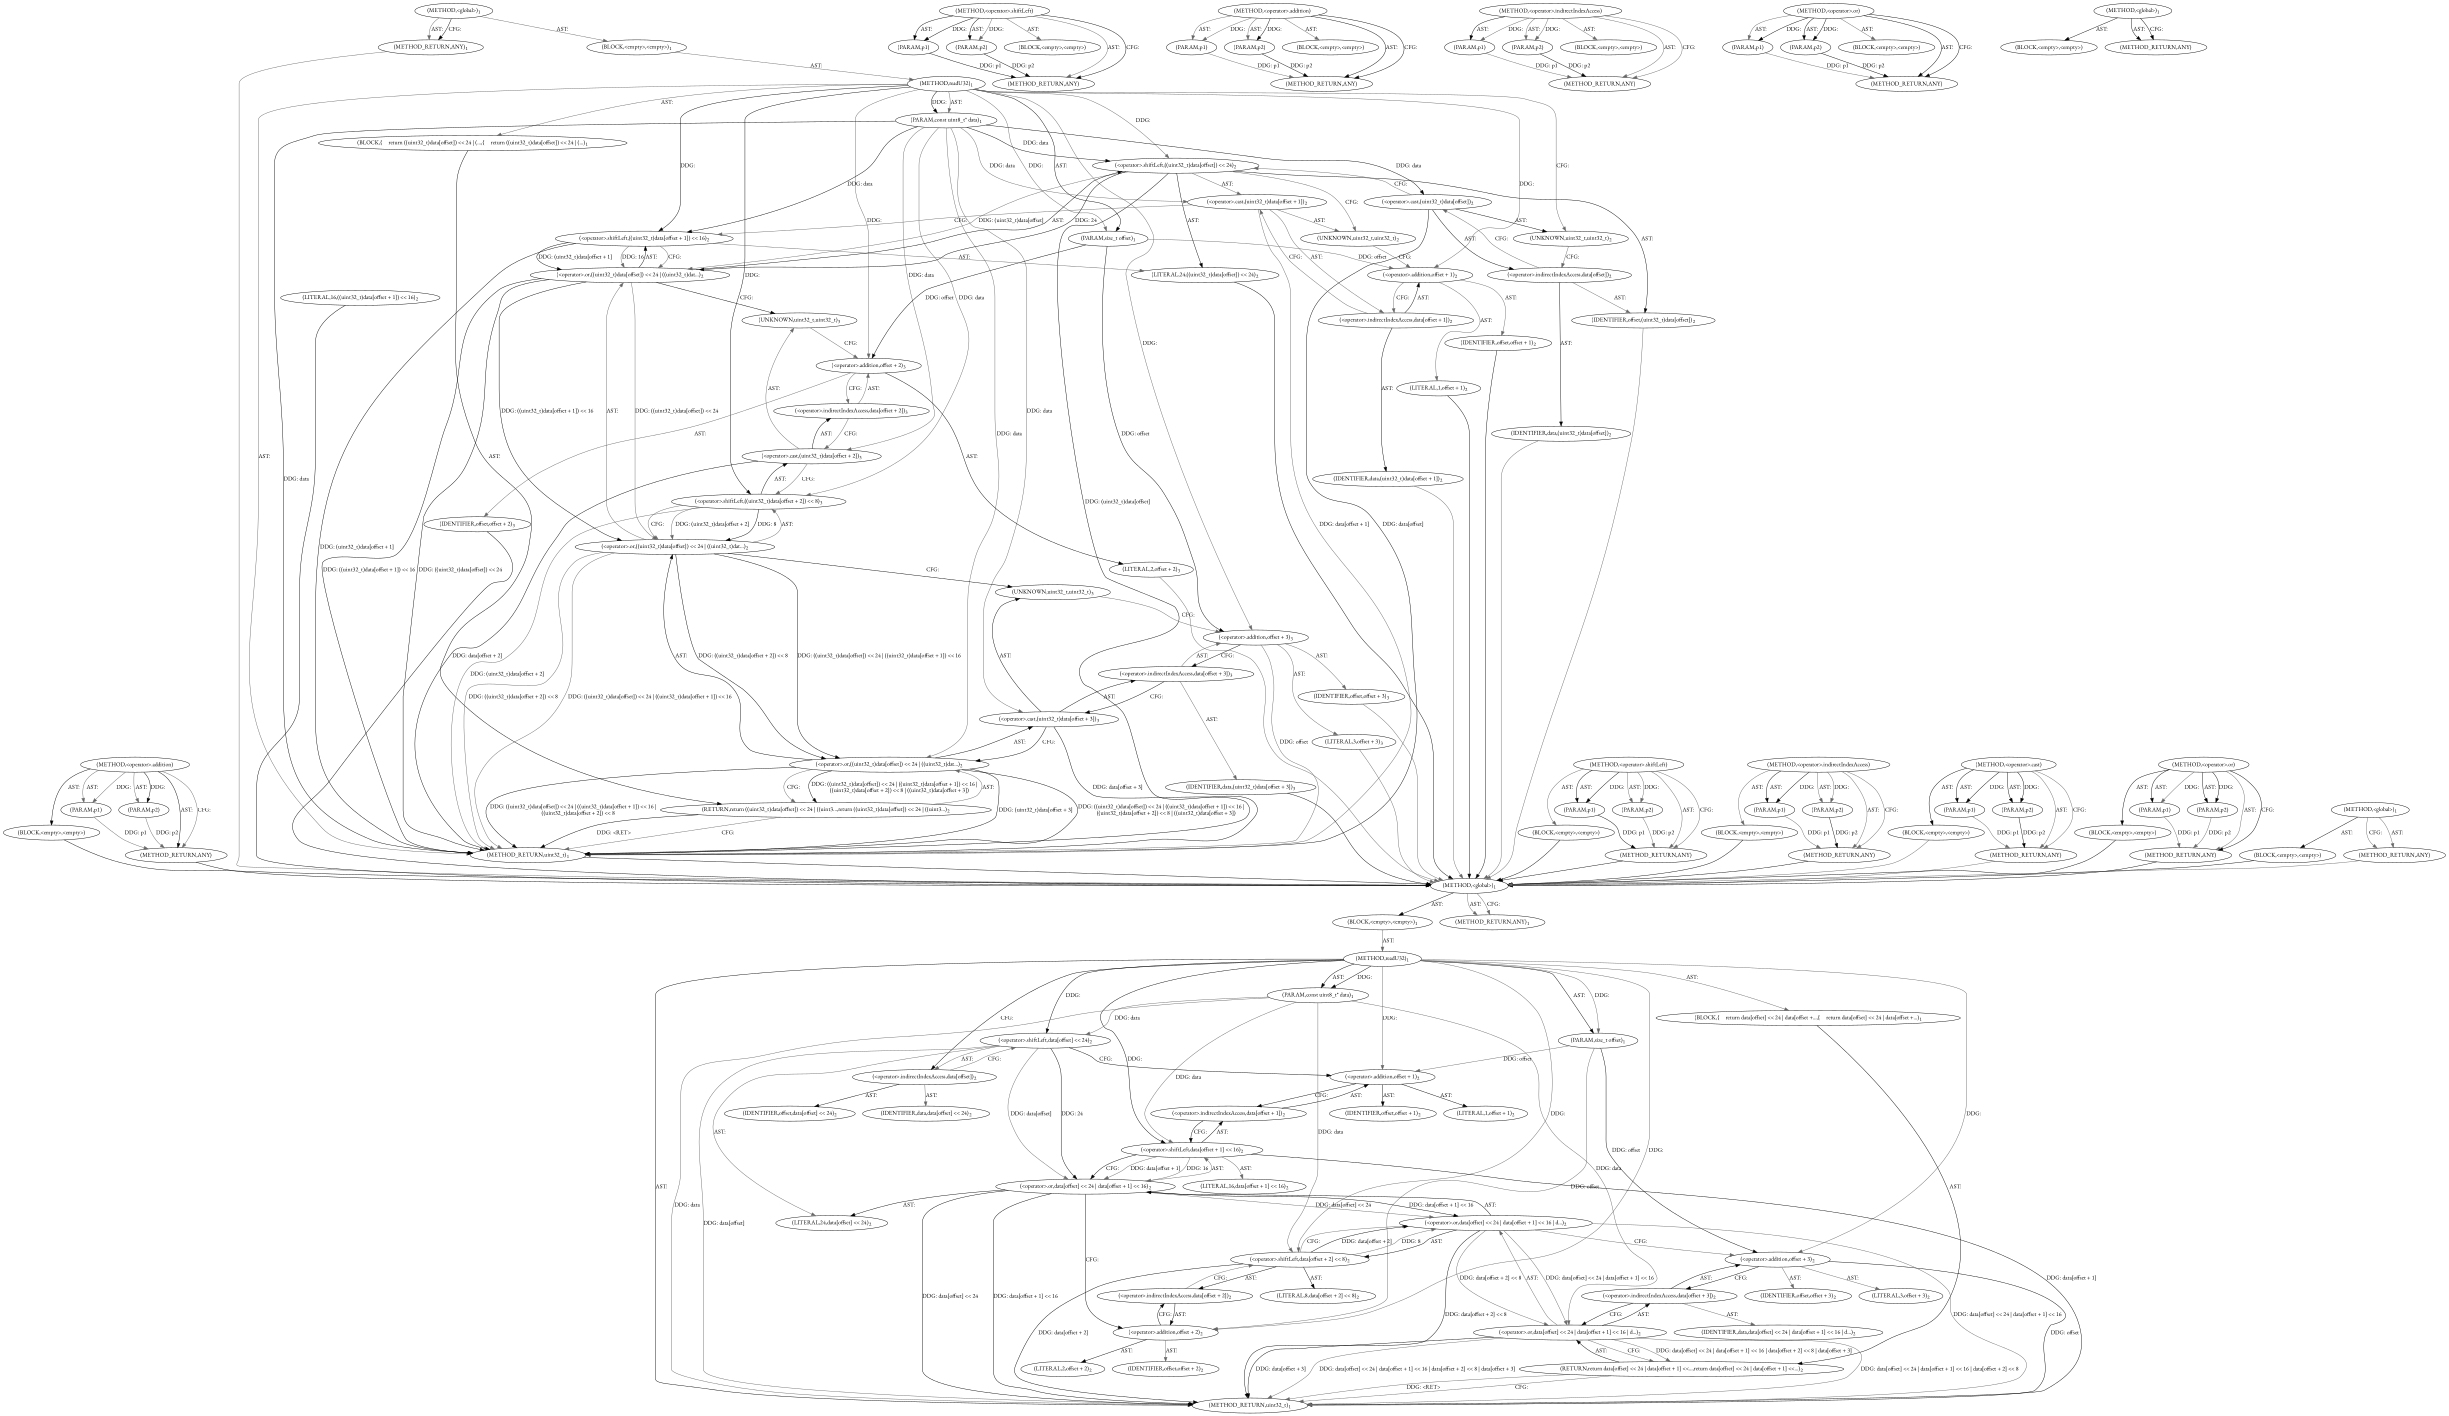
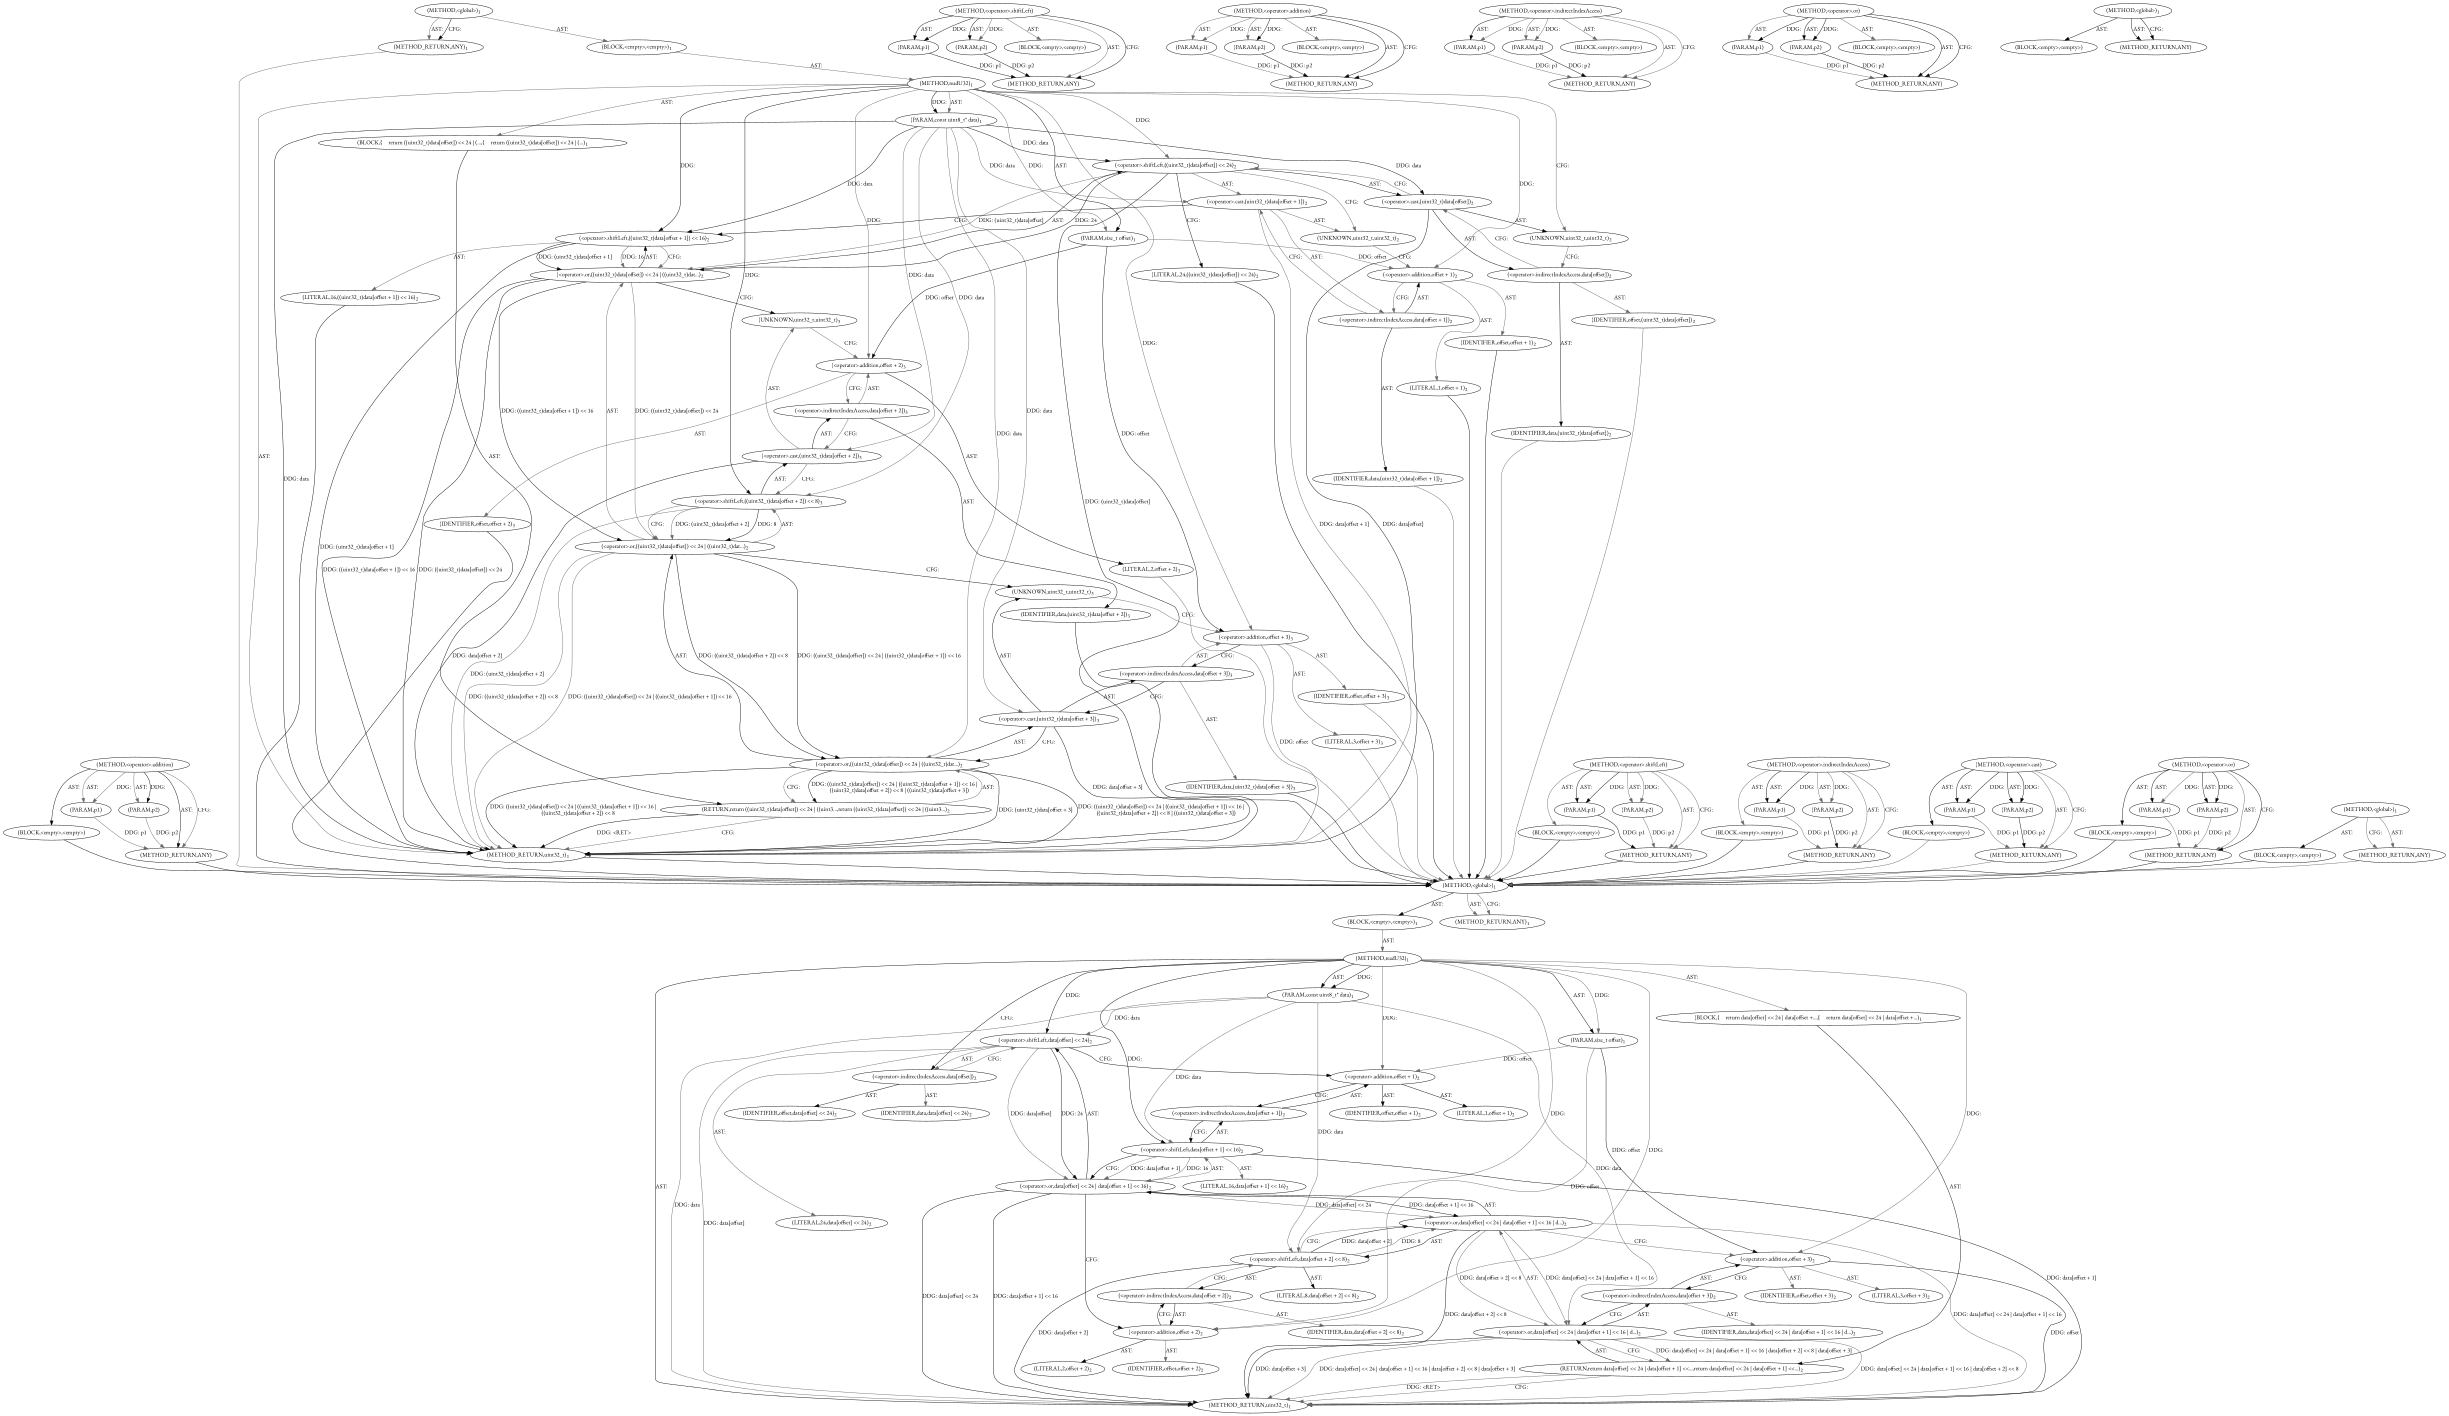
(1478, 191) -> (1324, 177)
(969, 216) -> (969, 216)
(1194, 220) -> (1194, 220)
(926, 257) -> (467, 251)
none -> (1075, 615)
(929, 1197) -> (1086, 1112)
none -> (1356, 1333)
